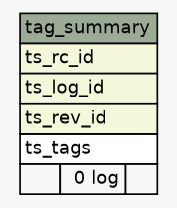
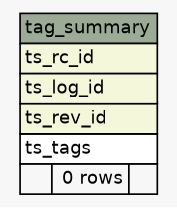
(97, 178) -> (93, 178)
